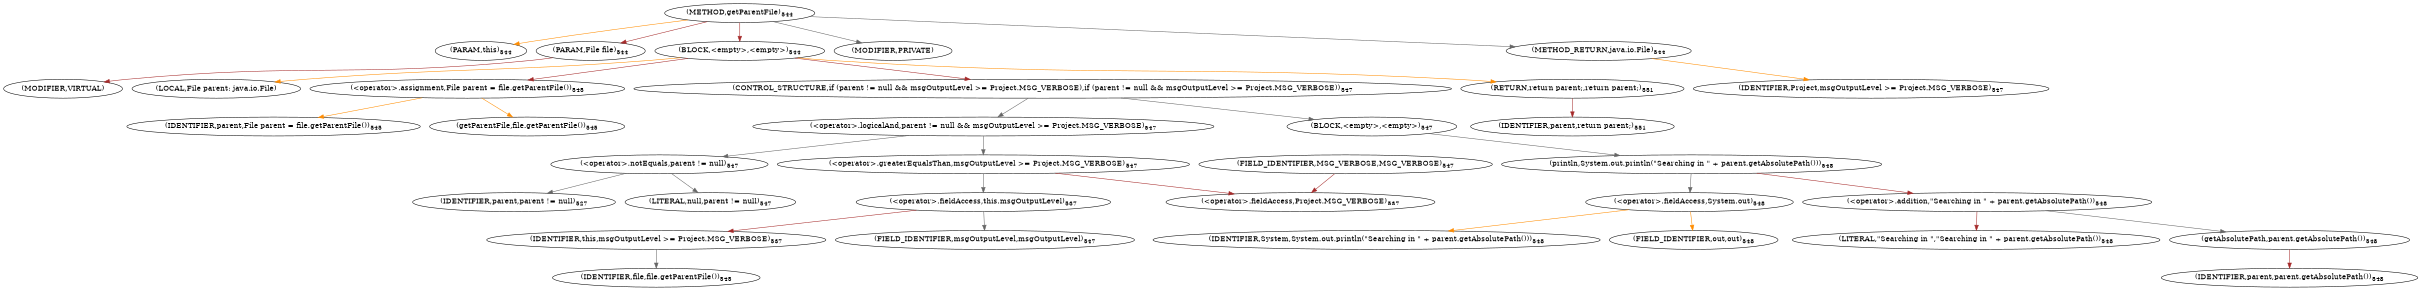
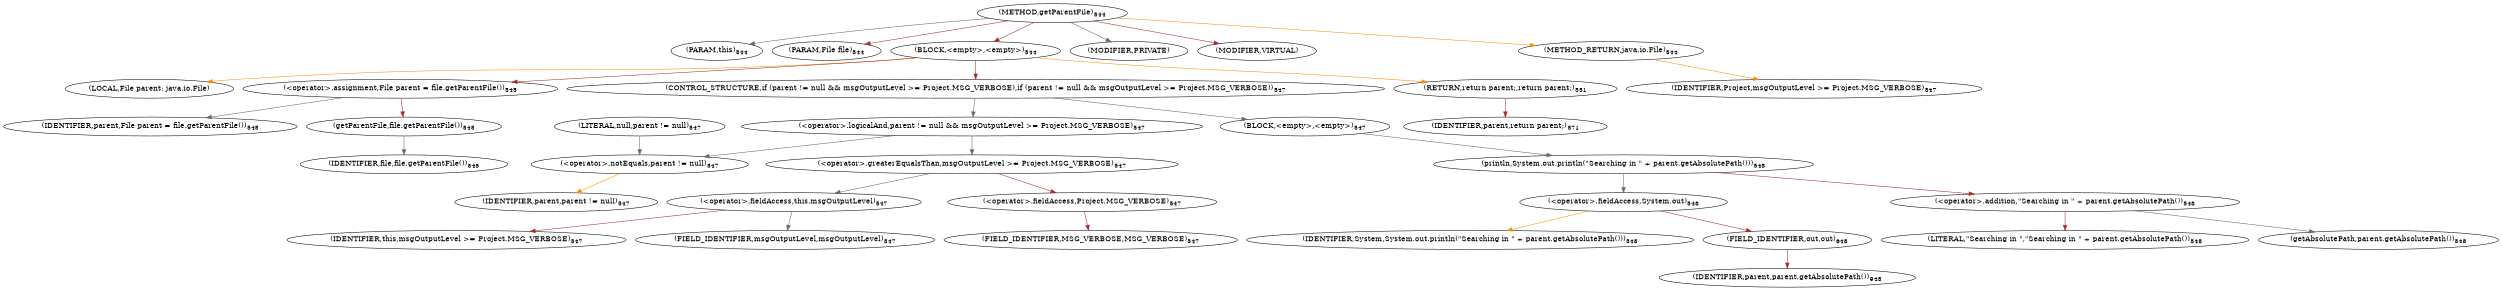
(603, 31) -> (872, 29)
(1160, 32) -> (1324, 31)
(331, 70) -> (1154, 32)
(495, 106) -> (402, 105)
(373, 107) -> (278, 107)
(1640, 126) -> (1573, 126)
(683, 182) -> (640, 143)
(1325, 182) -> (1086, 218)
(589, 183) -> (600, 182)
(582, 201) -> (624, 201)
(1071, 201) -> (882, 201)
(1394, 201) -> (1175, 201)
(1691, 218) -> (1704, 221)
(777, 239) -> (577, 239)
(1748, 239) -> (1842, 239)
(656, 256) -> (404, 143)
(2290, 256) -> (1787, 256)
(2378, 277) -> (1876, 277)
